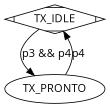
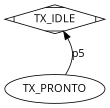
(22, 47) -> none
(79, 54) -> (79, 54)
